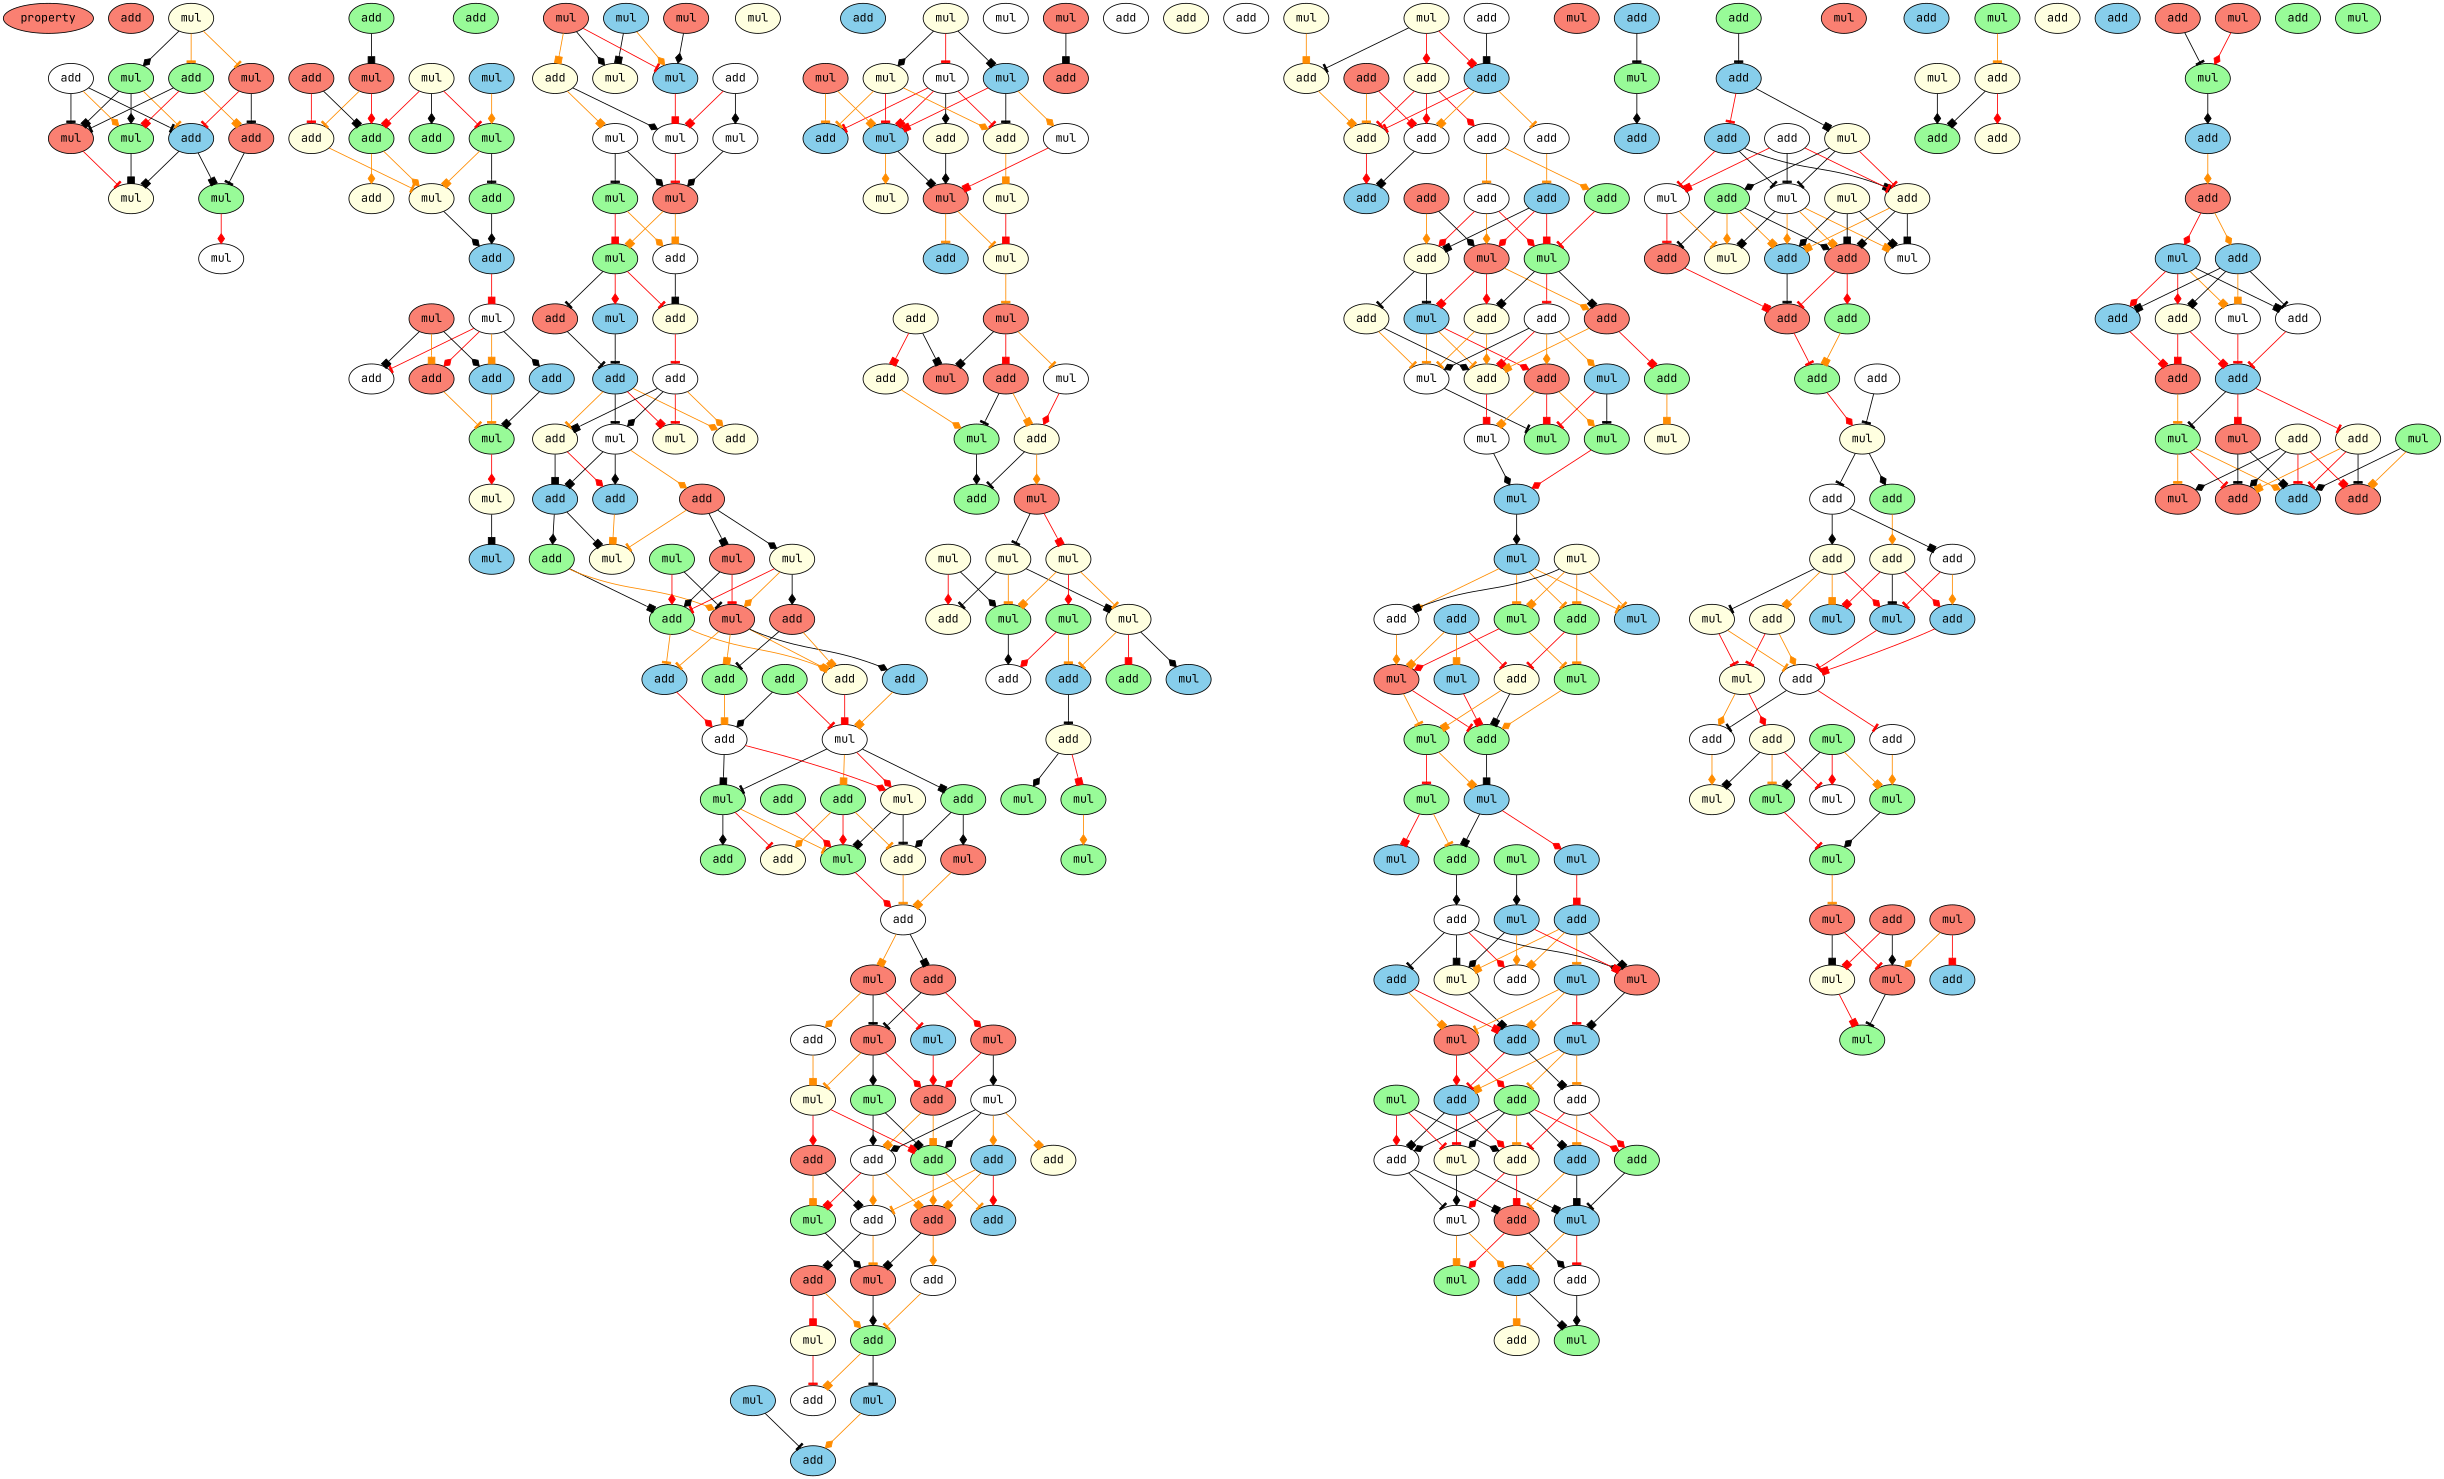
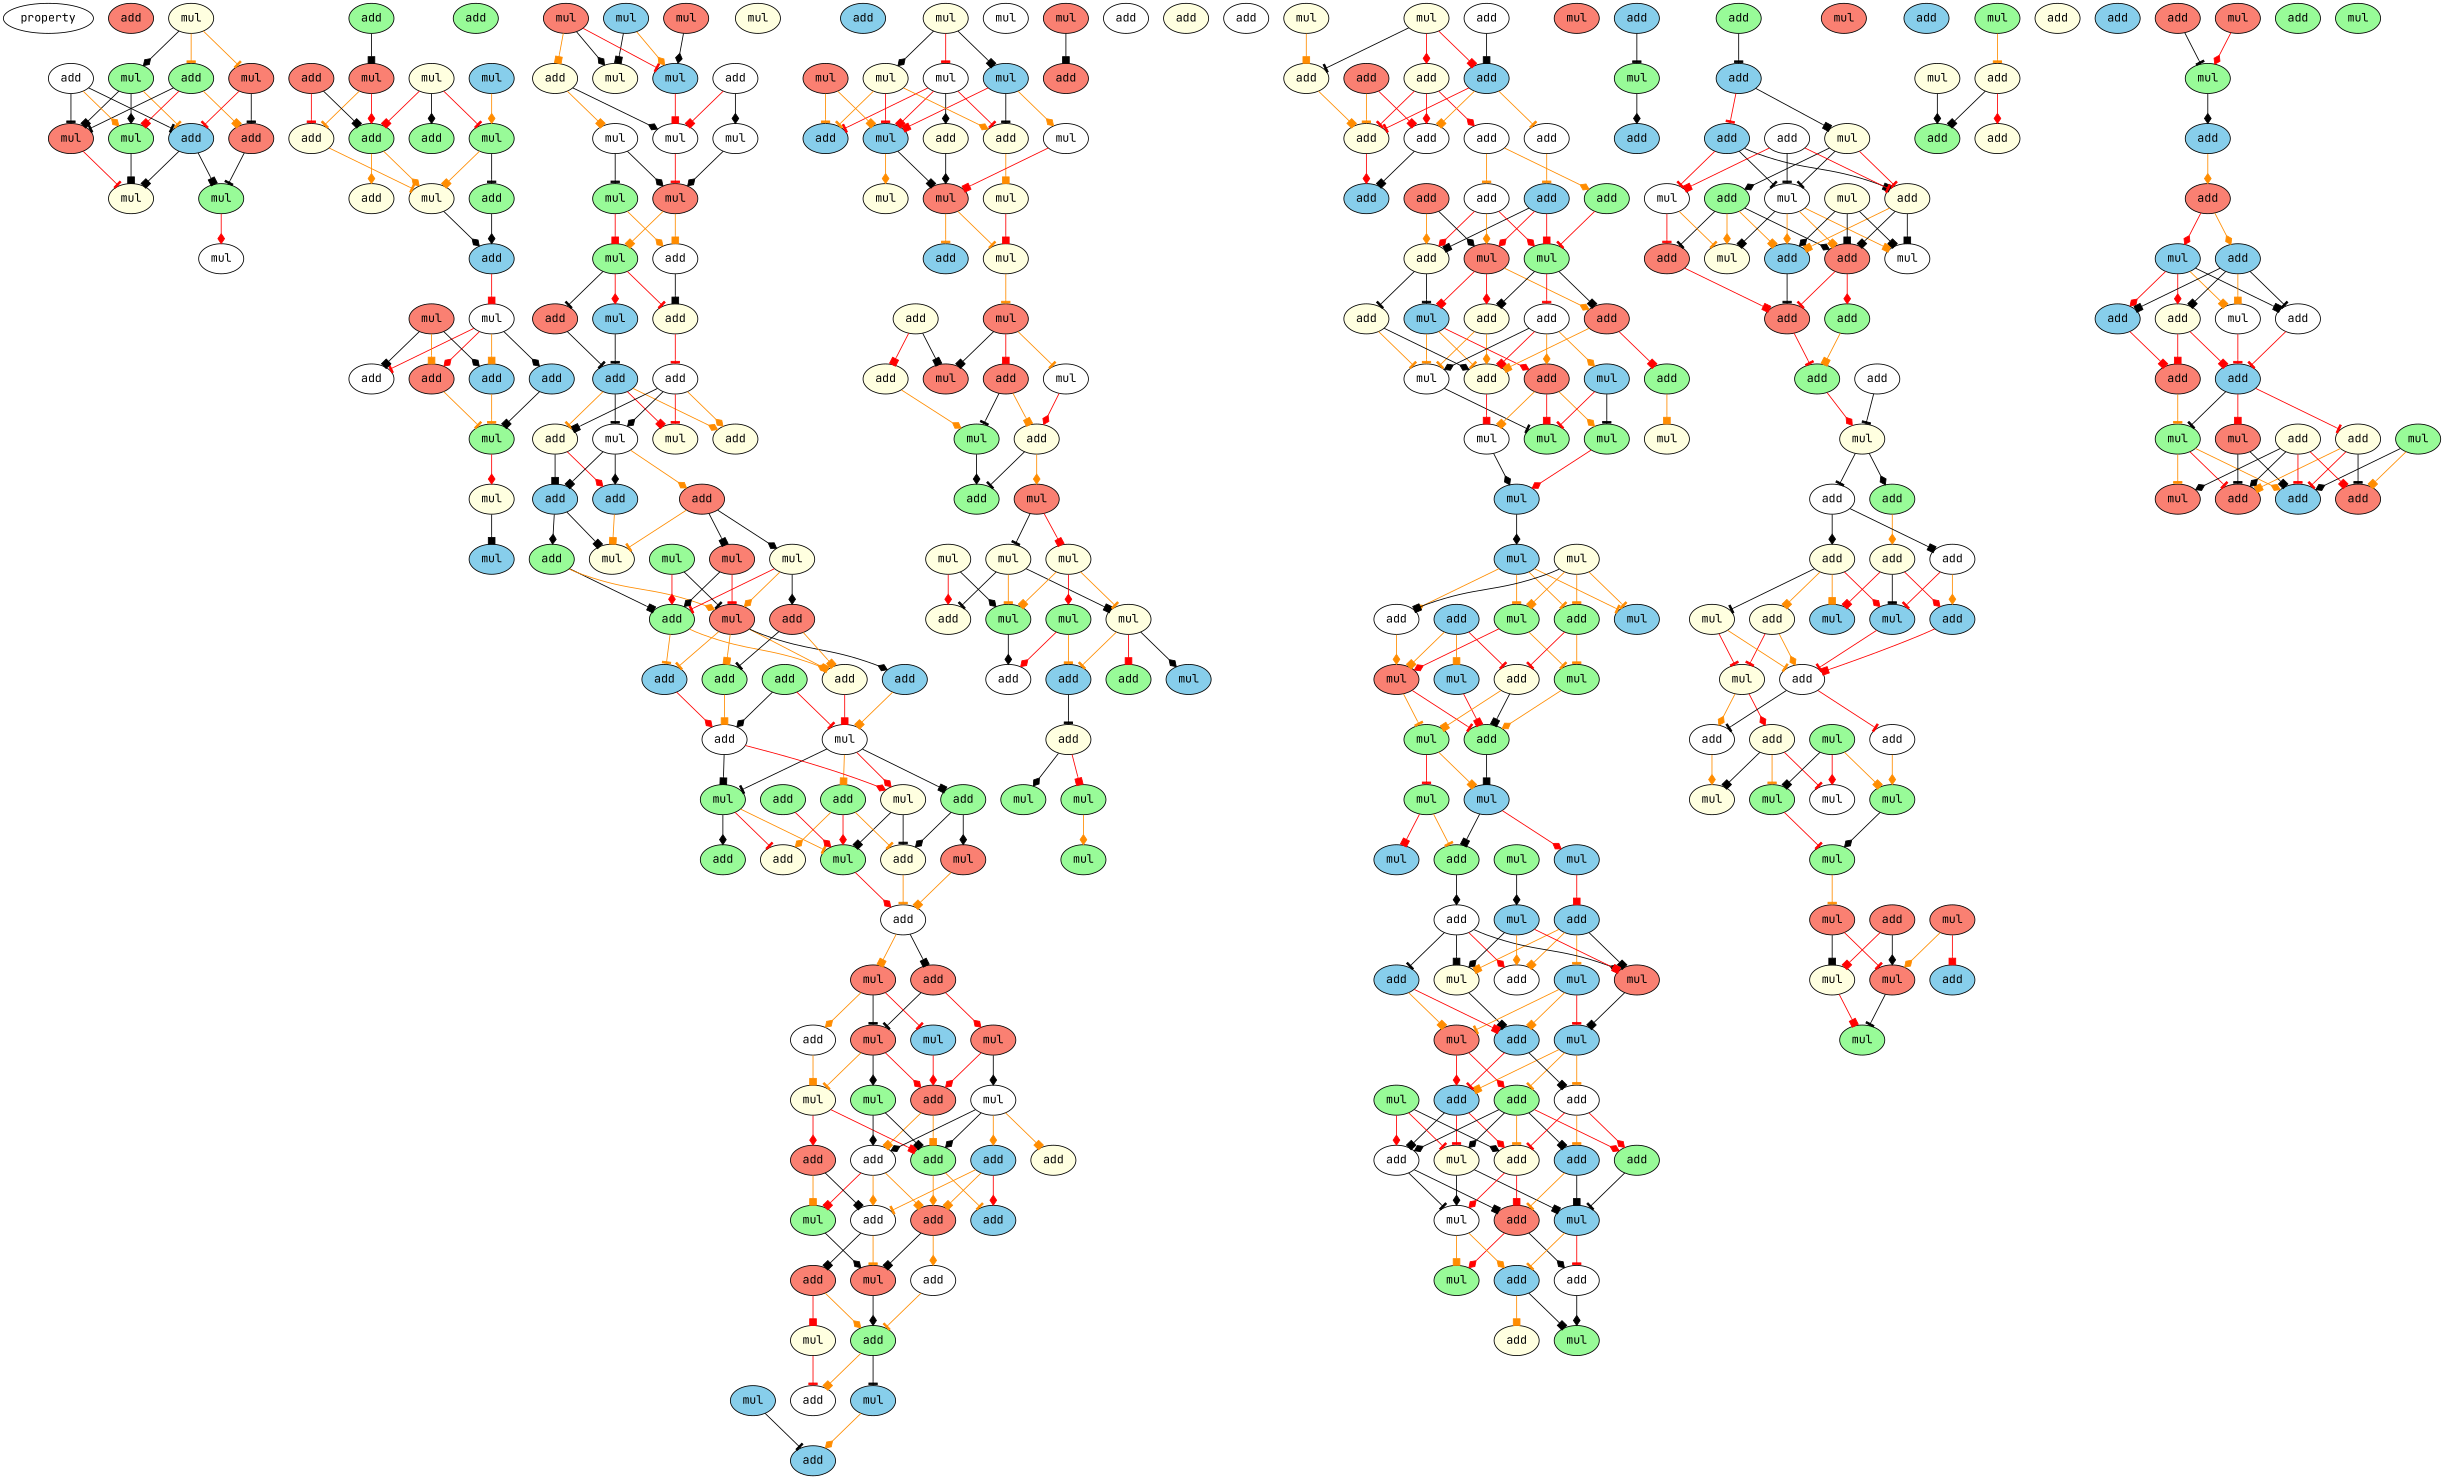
(48, 18) -> (48, 18)
